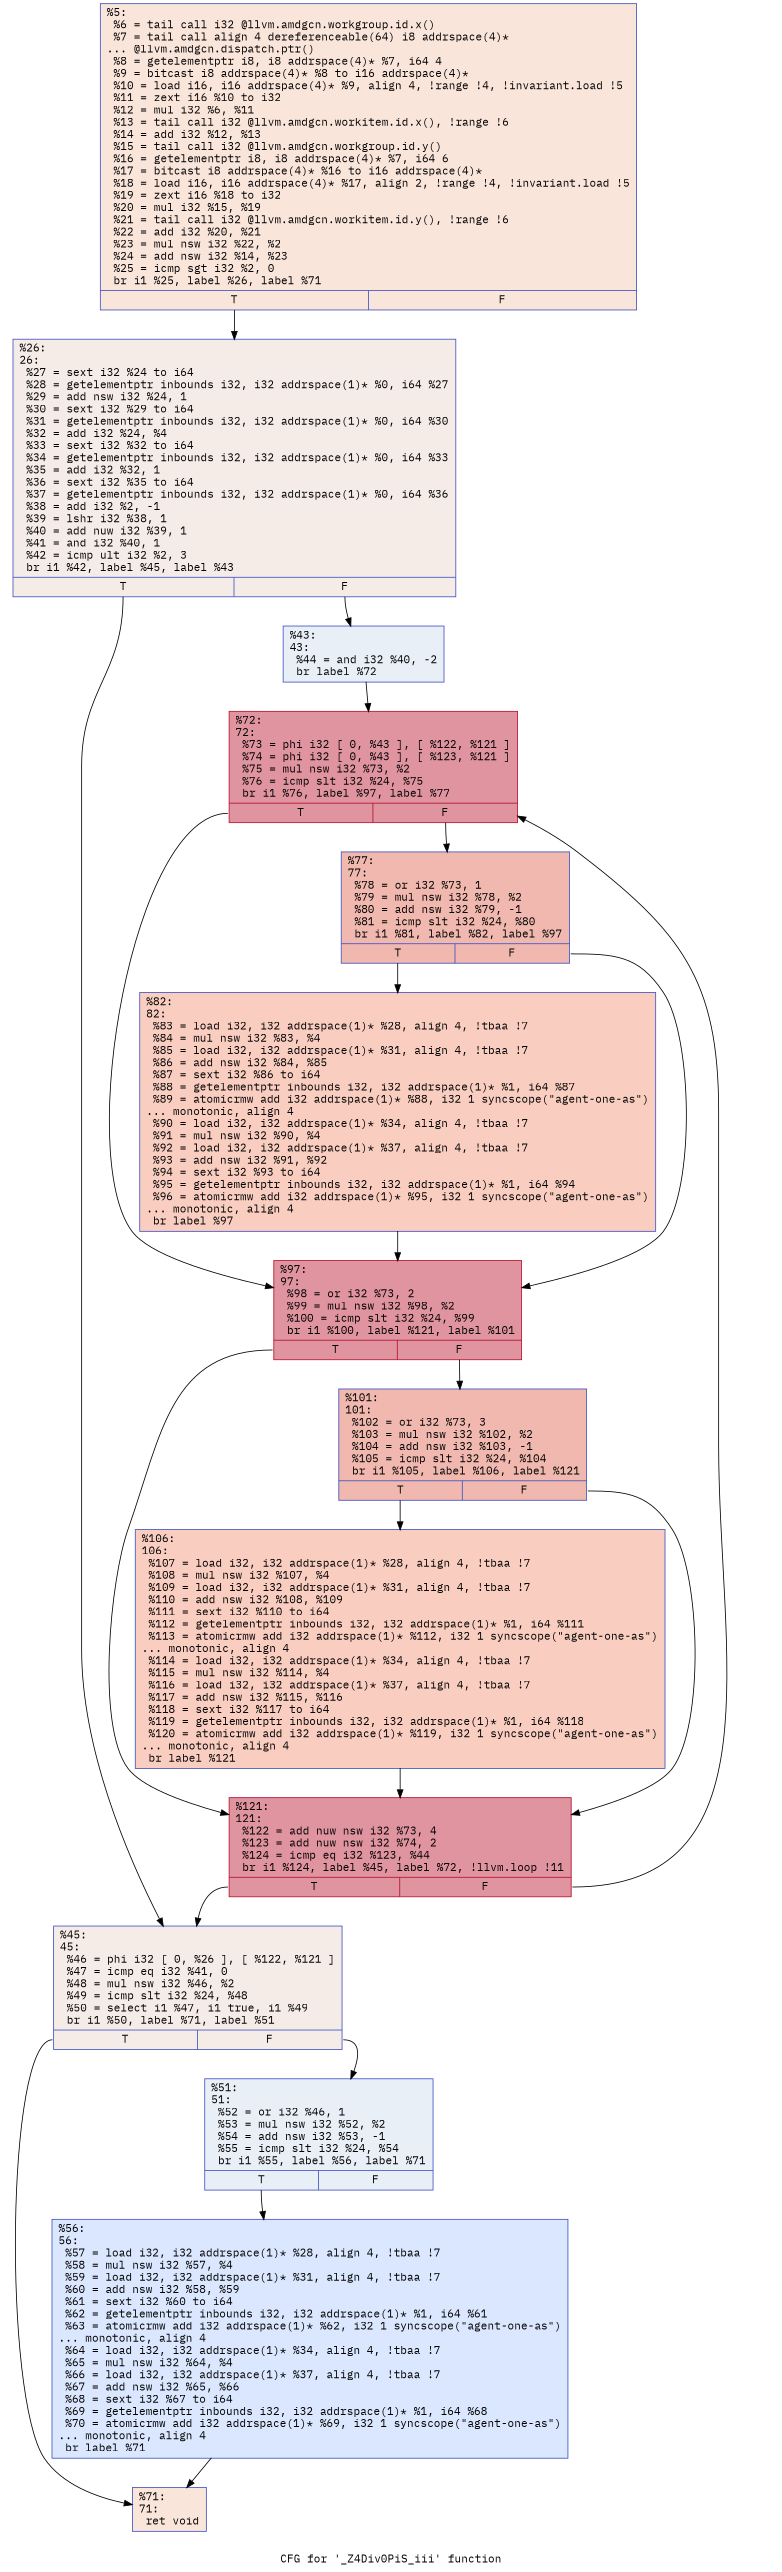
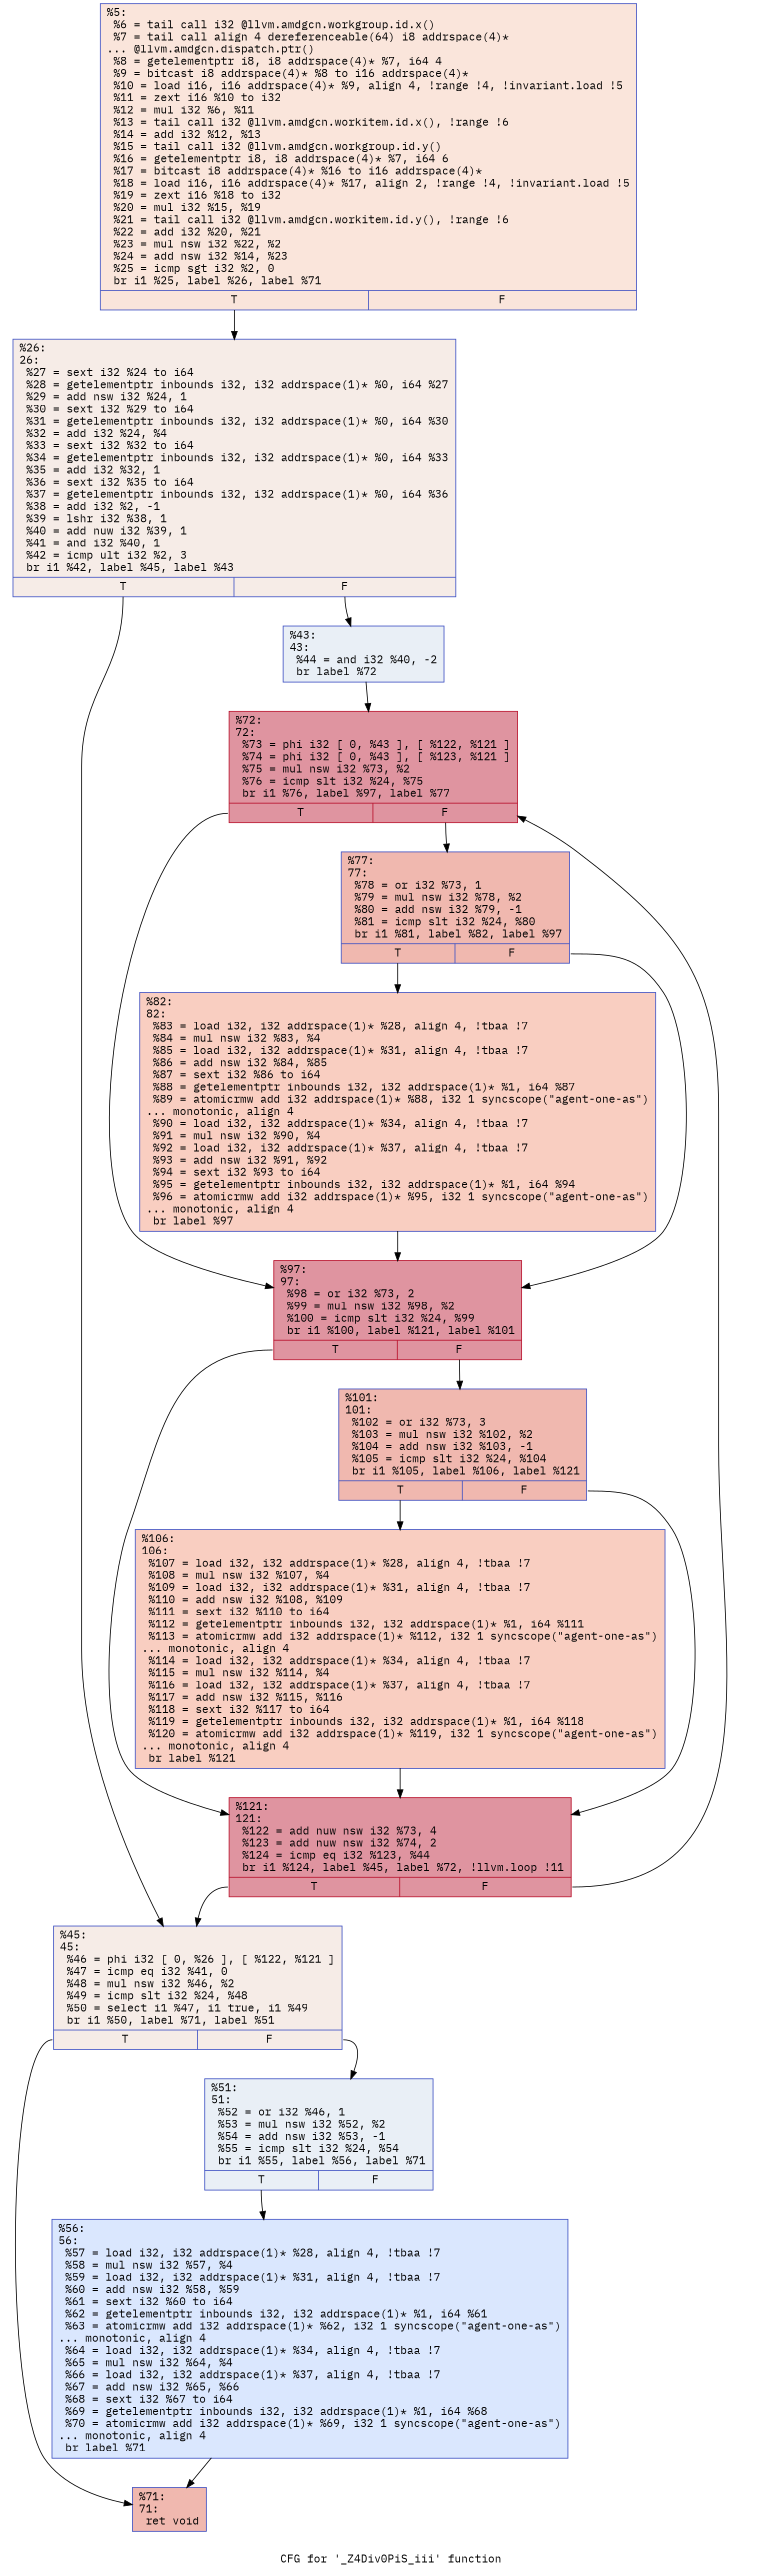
(169, 2509) -> (169, 2509)
